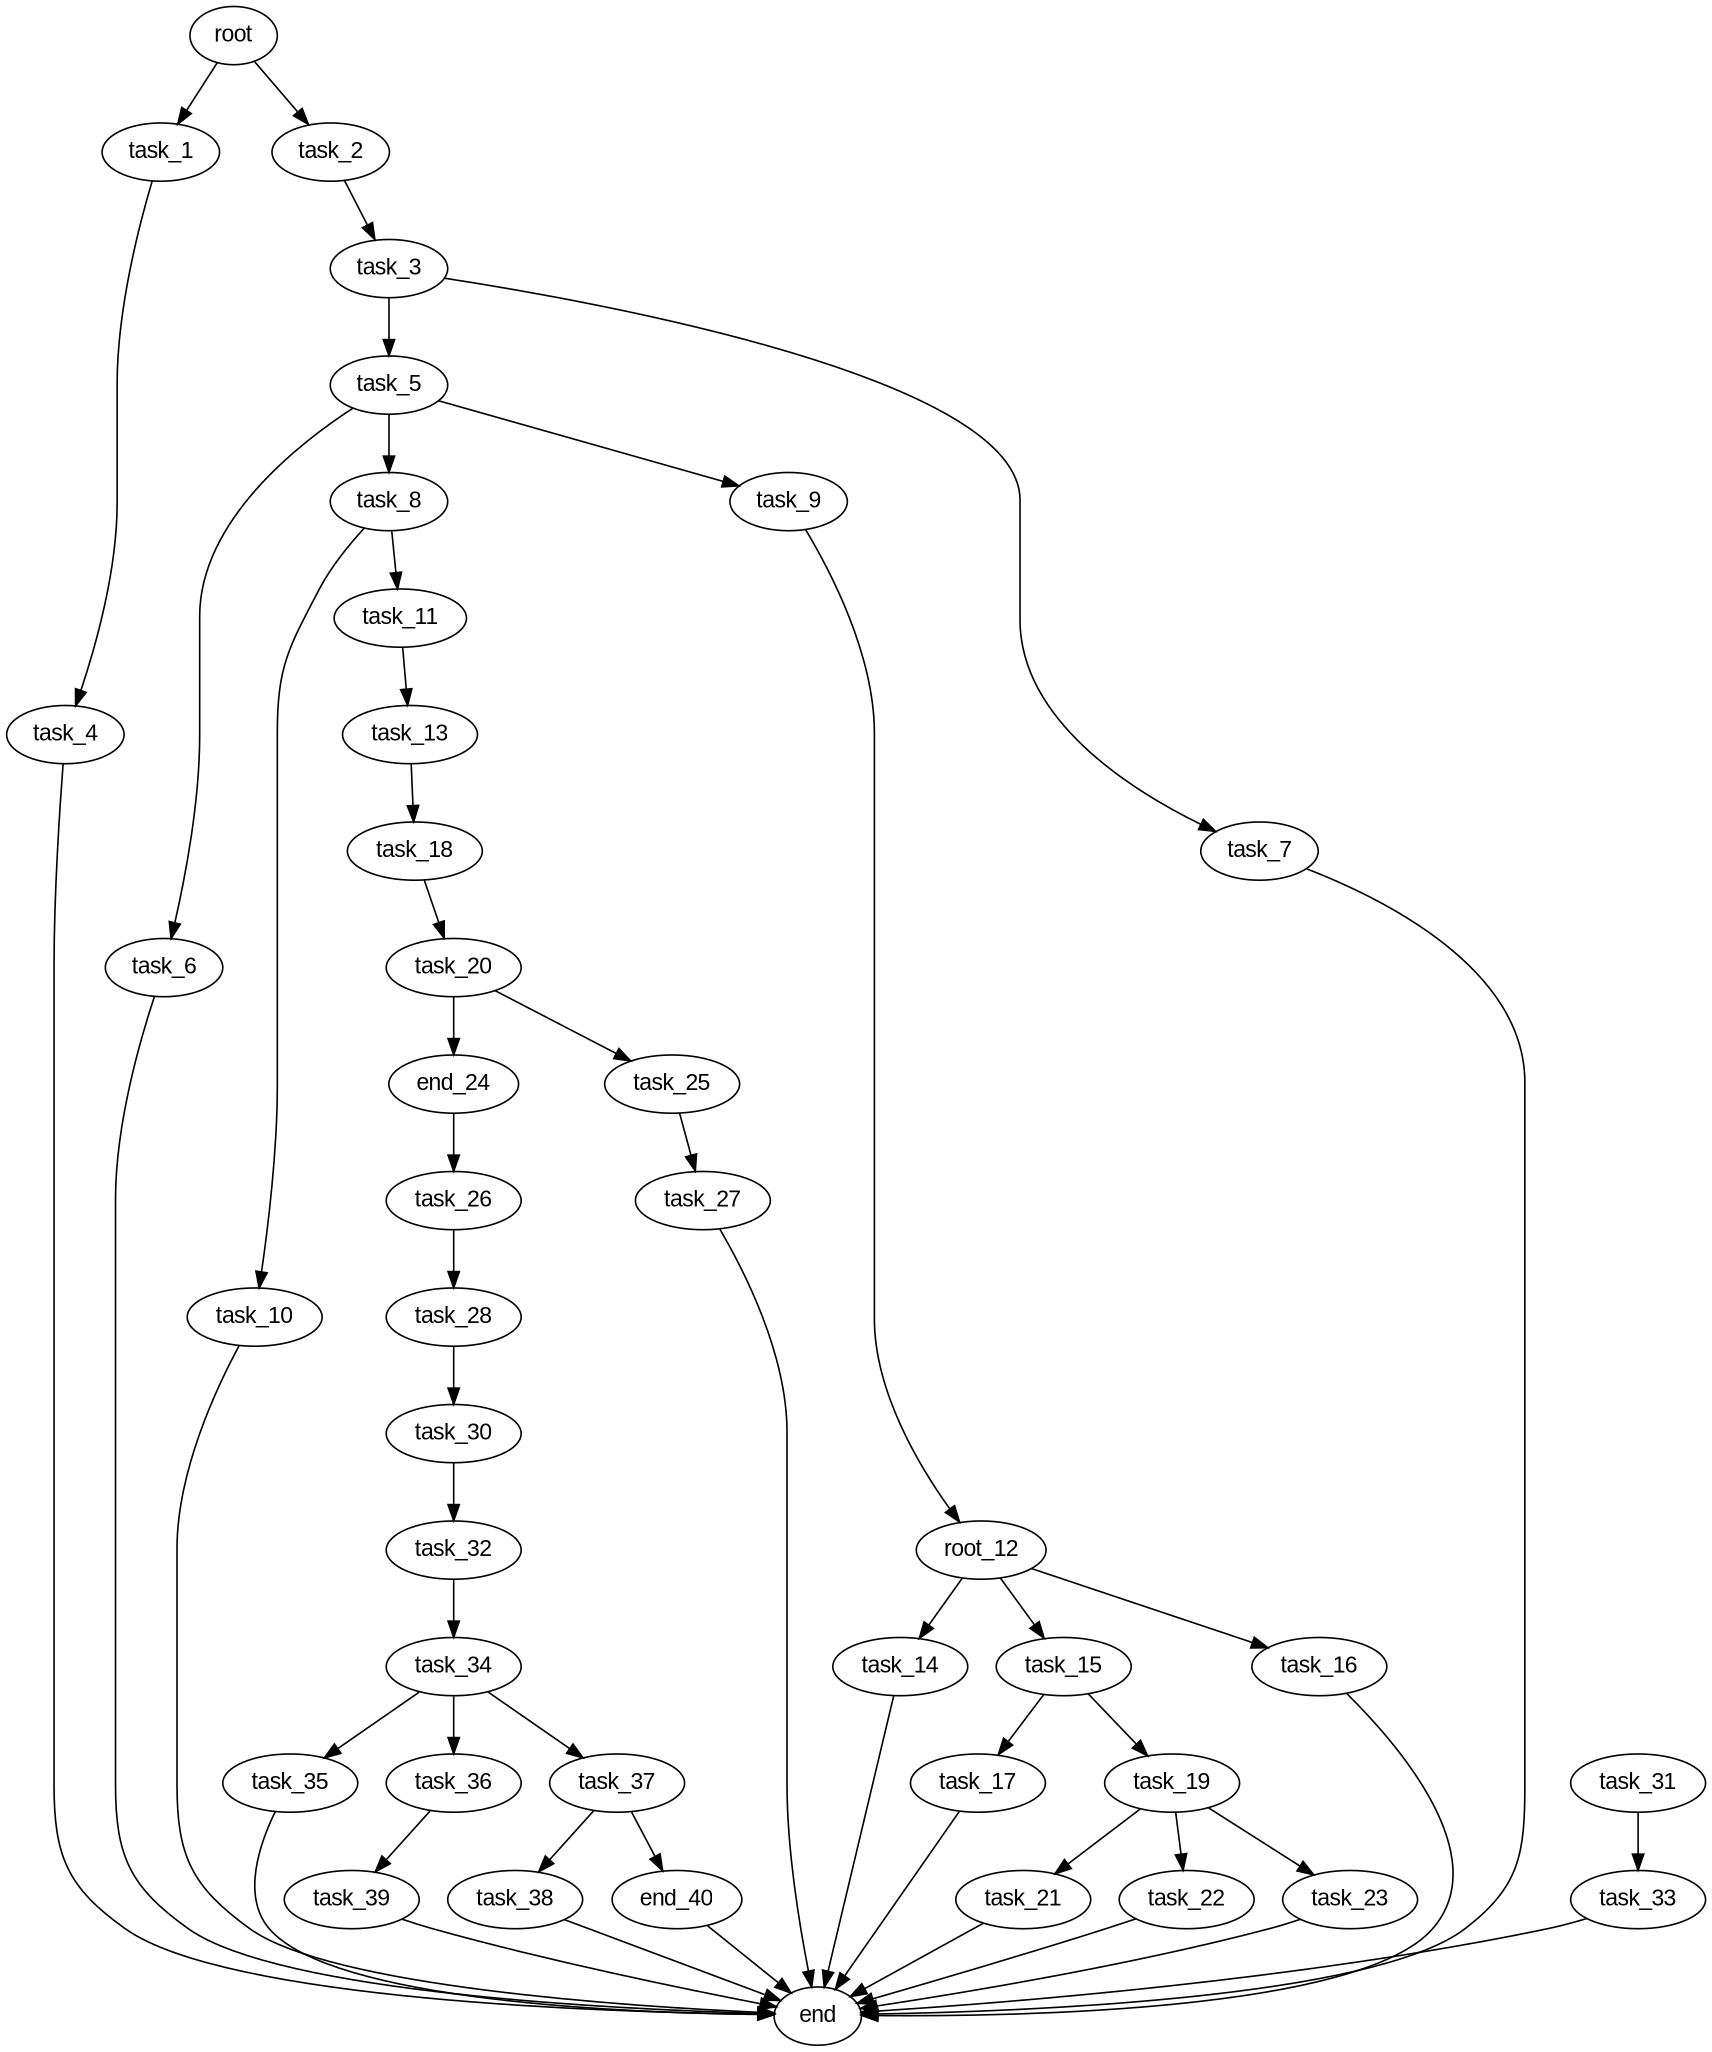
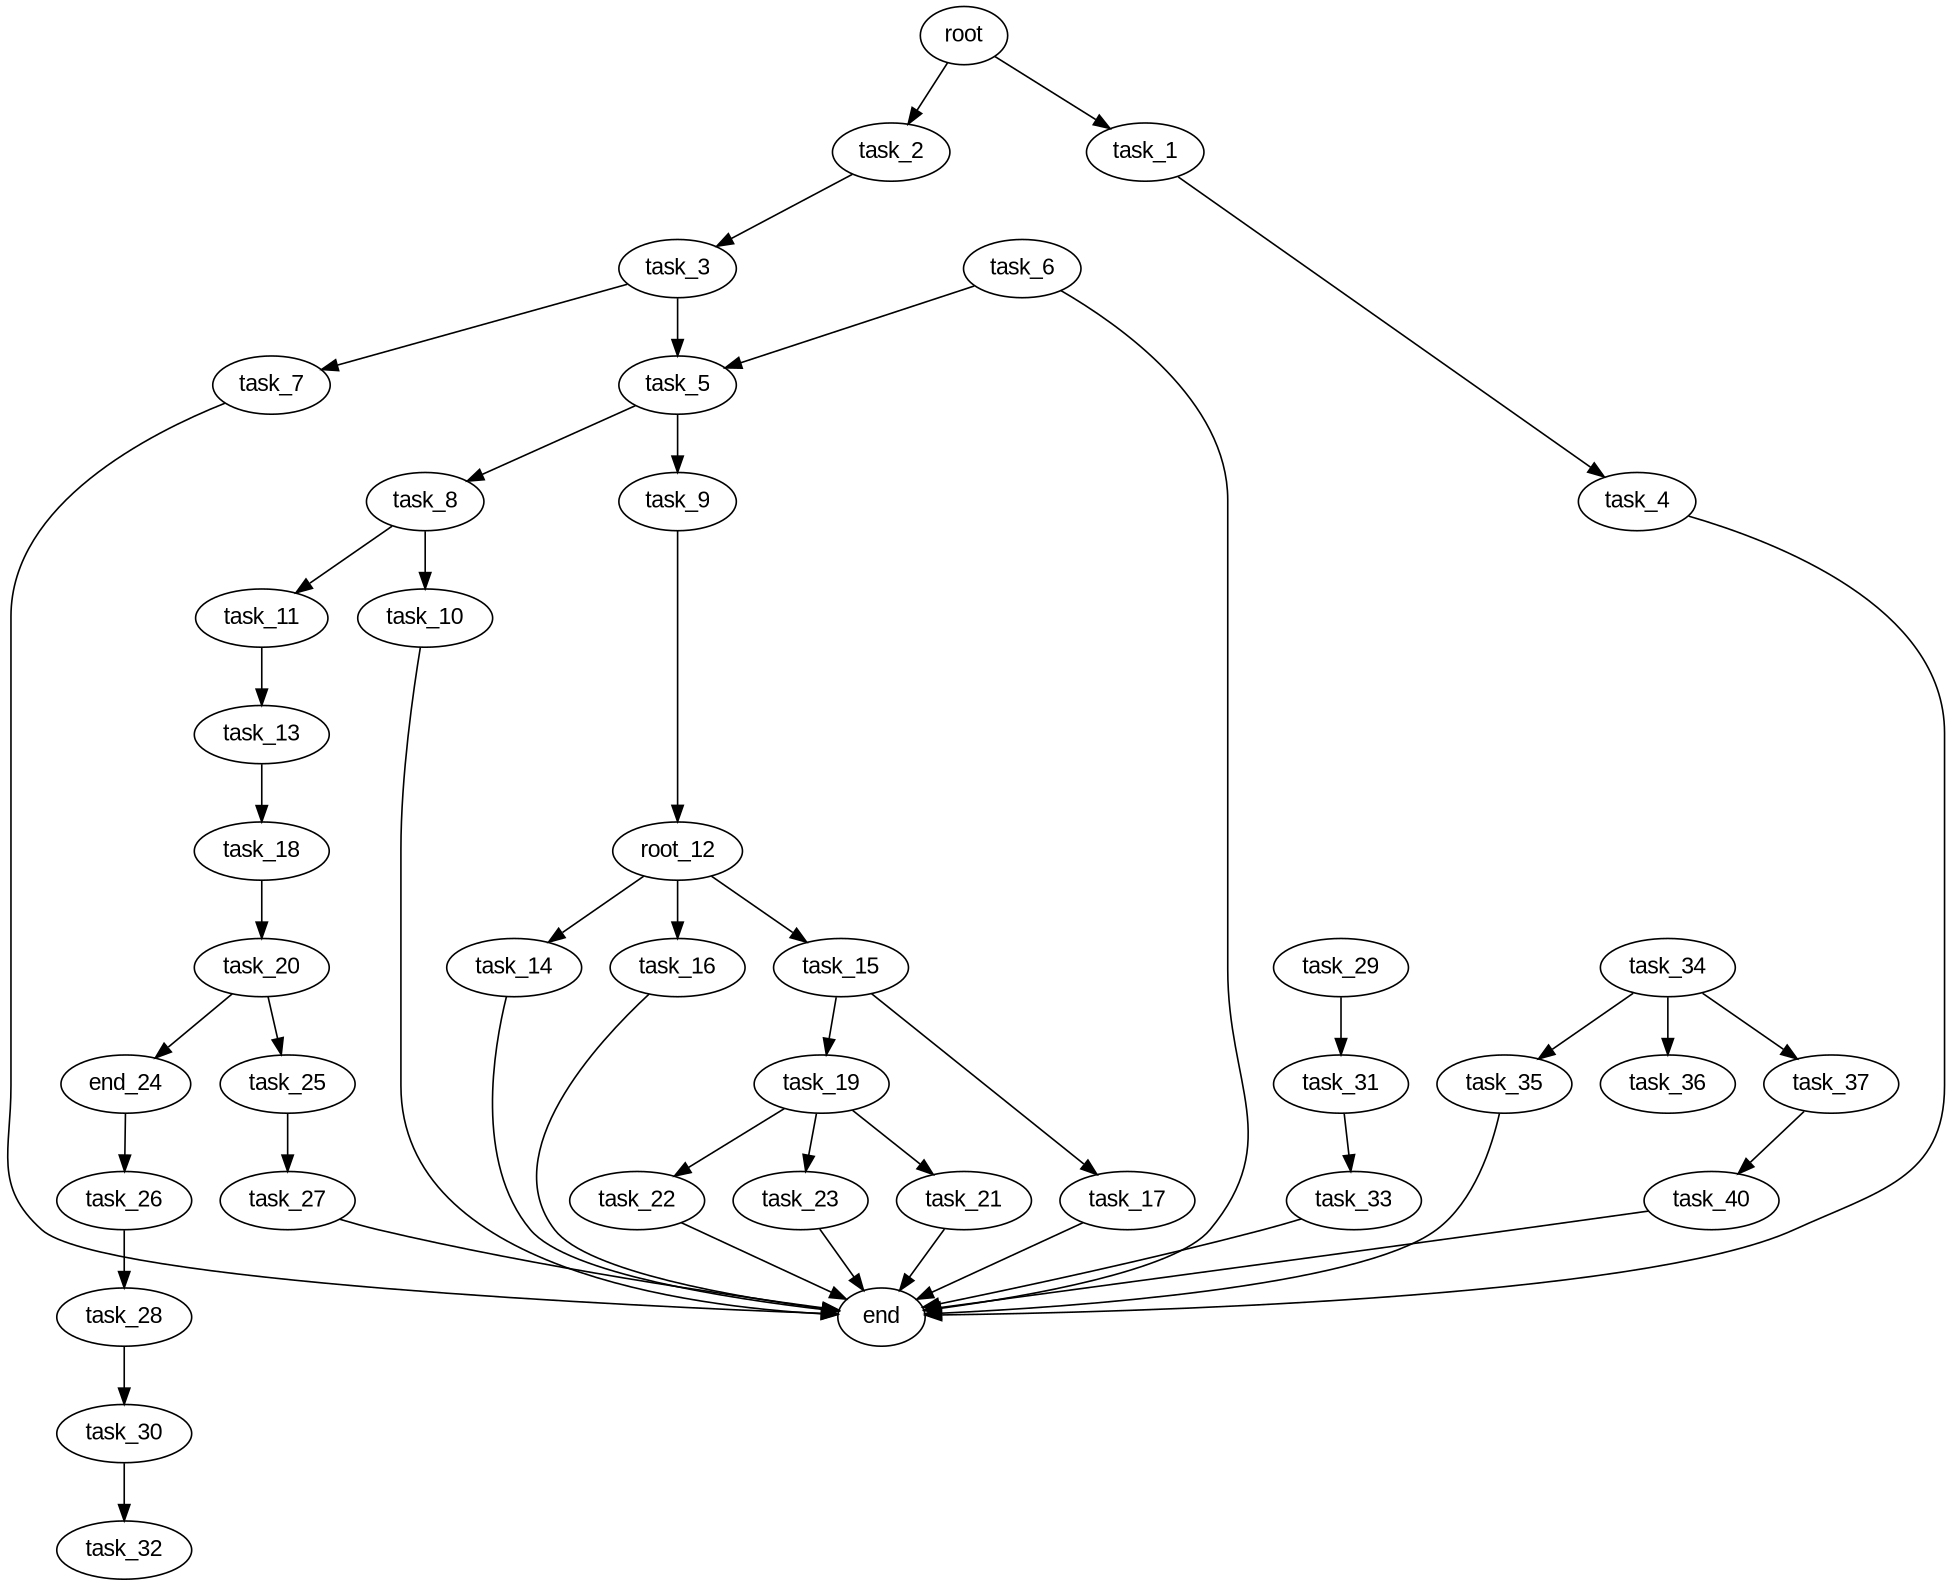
(200, 636) -> (857, 324)
none -> (1341, 968)
(454, 1600) -> none
(352, 1900) -> none
(515, 1900) -> none
(677, 1900) -> (1712, 1201)
